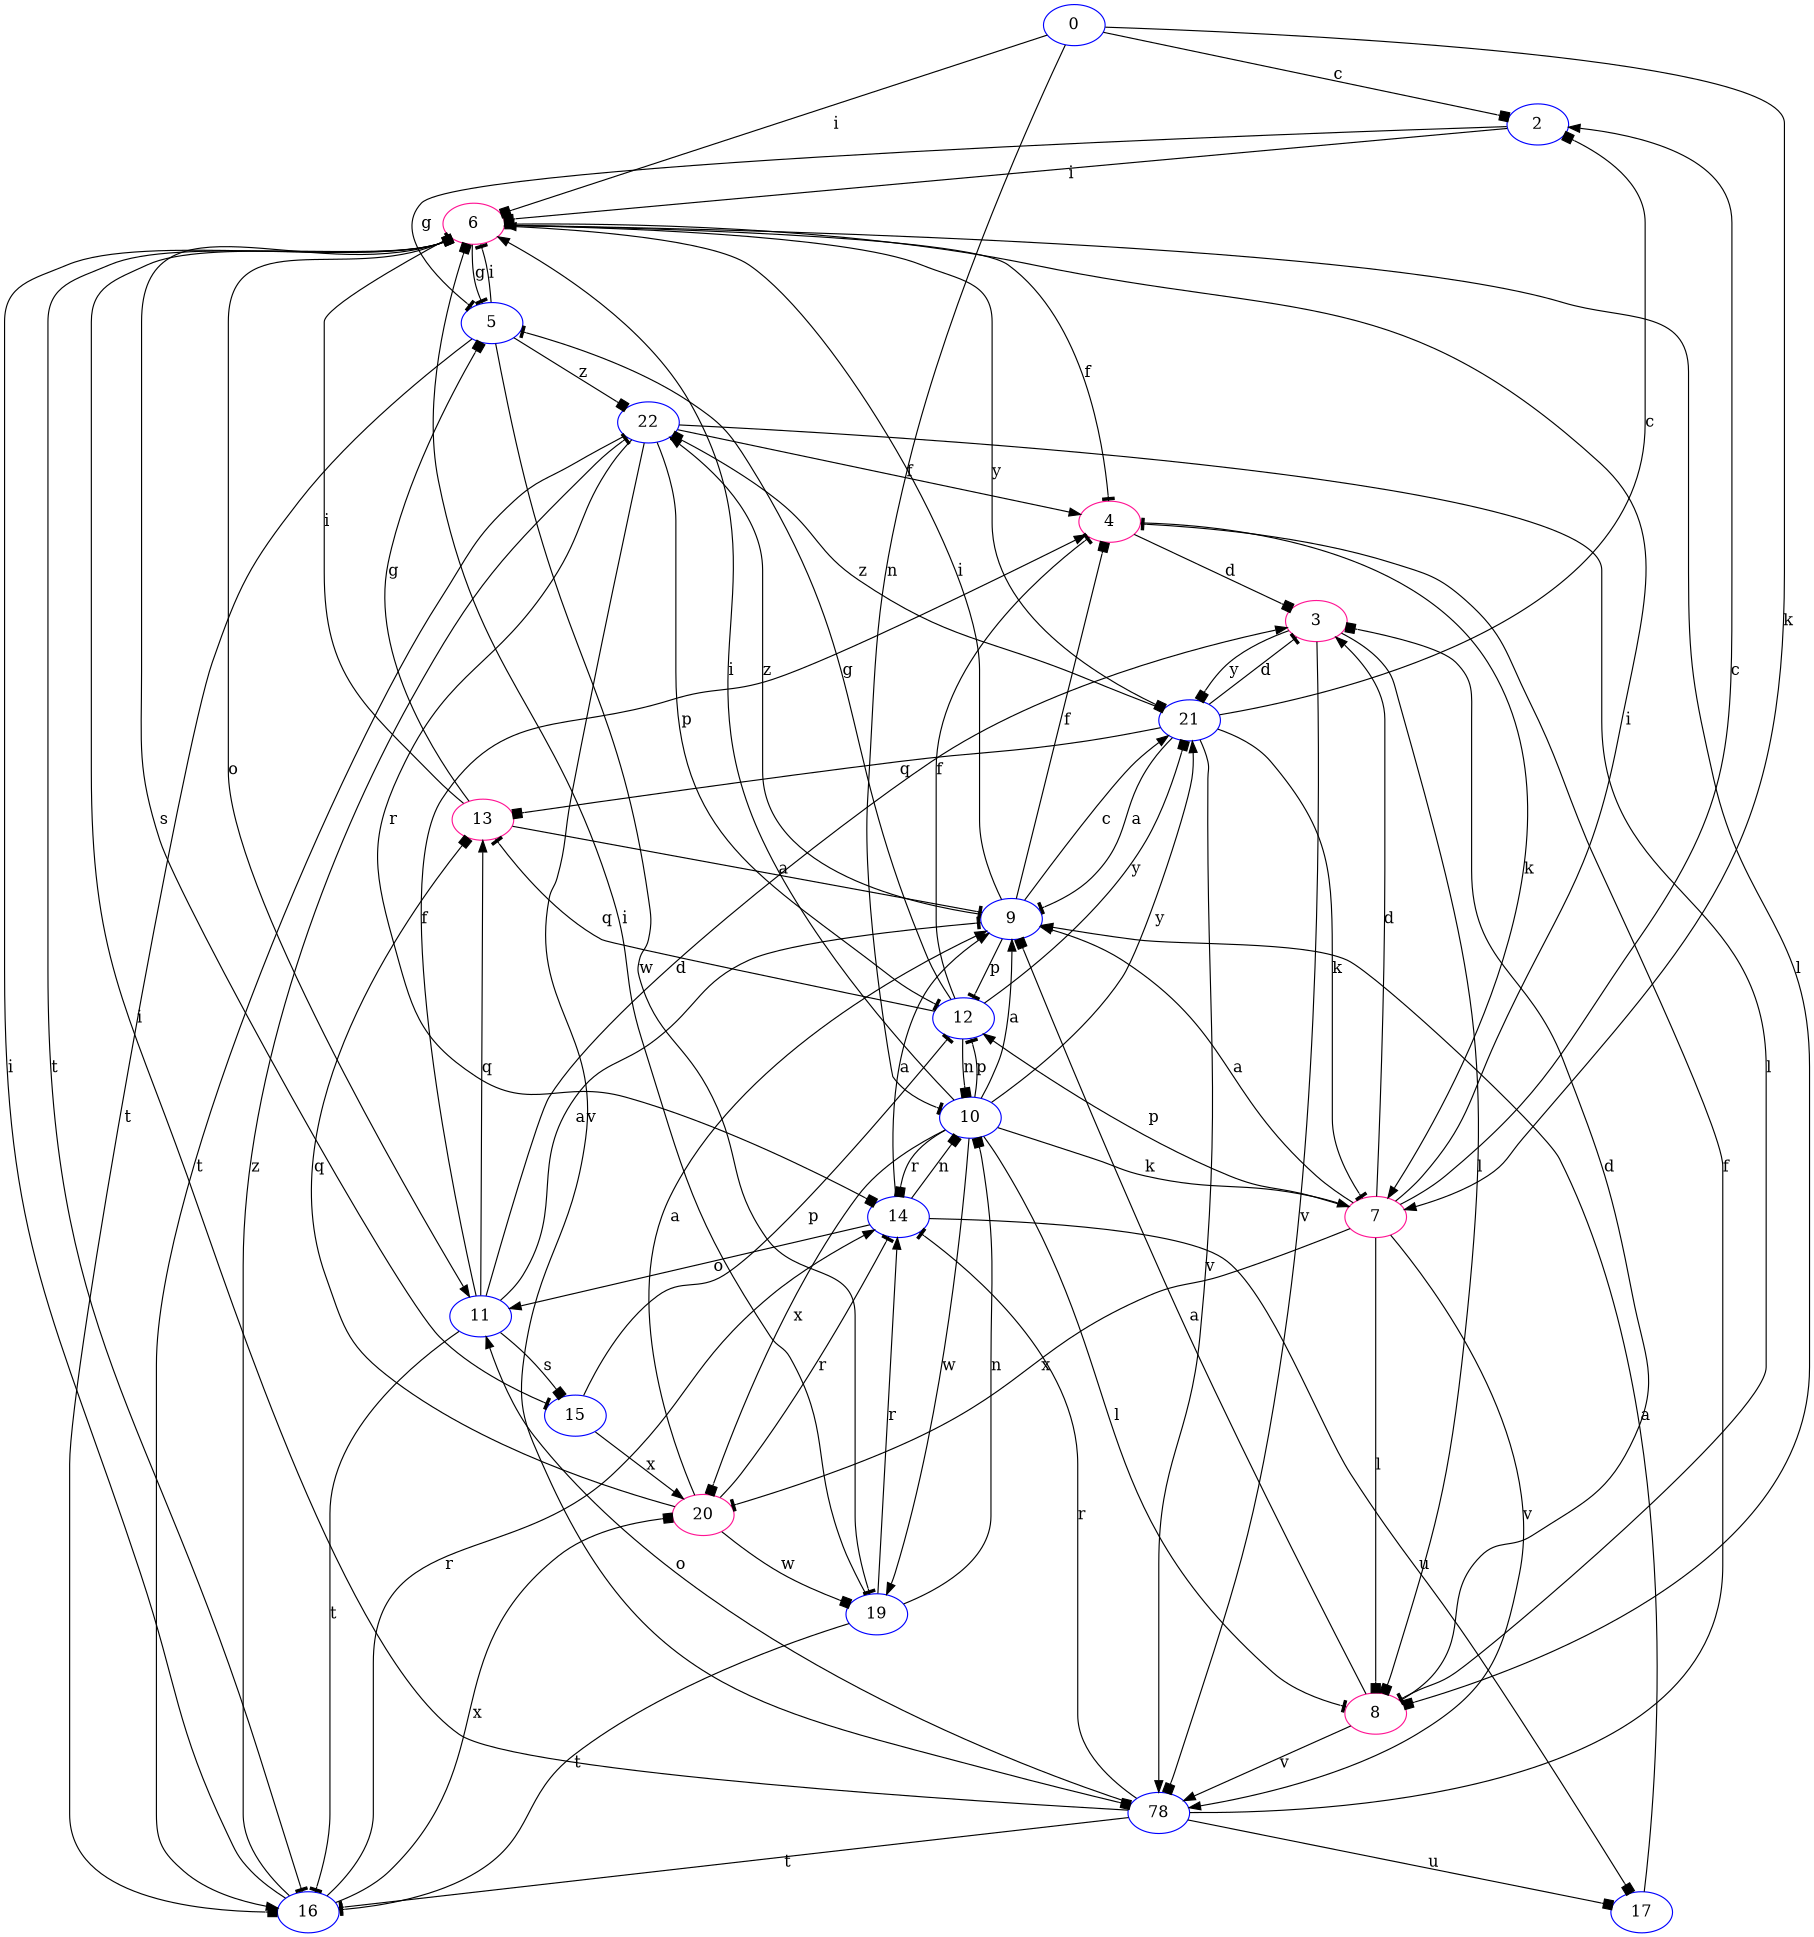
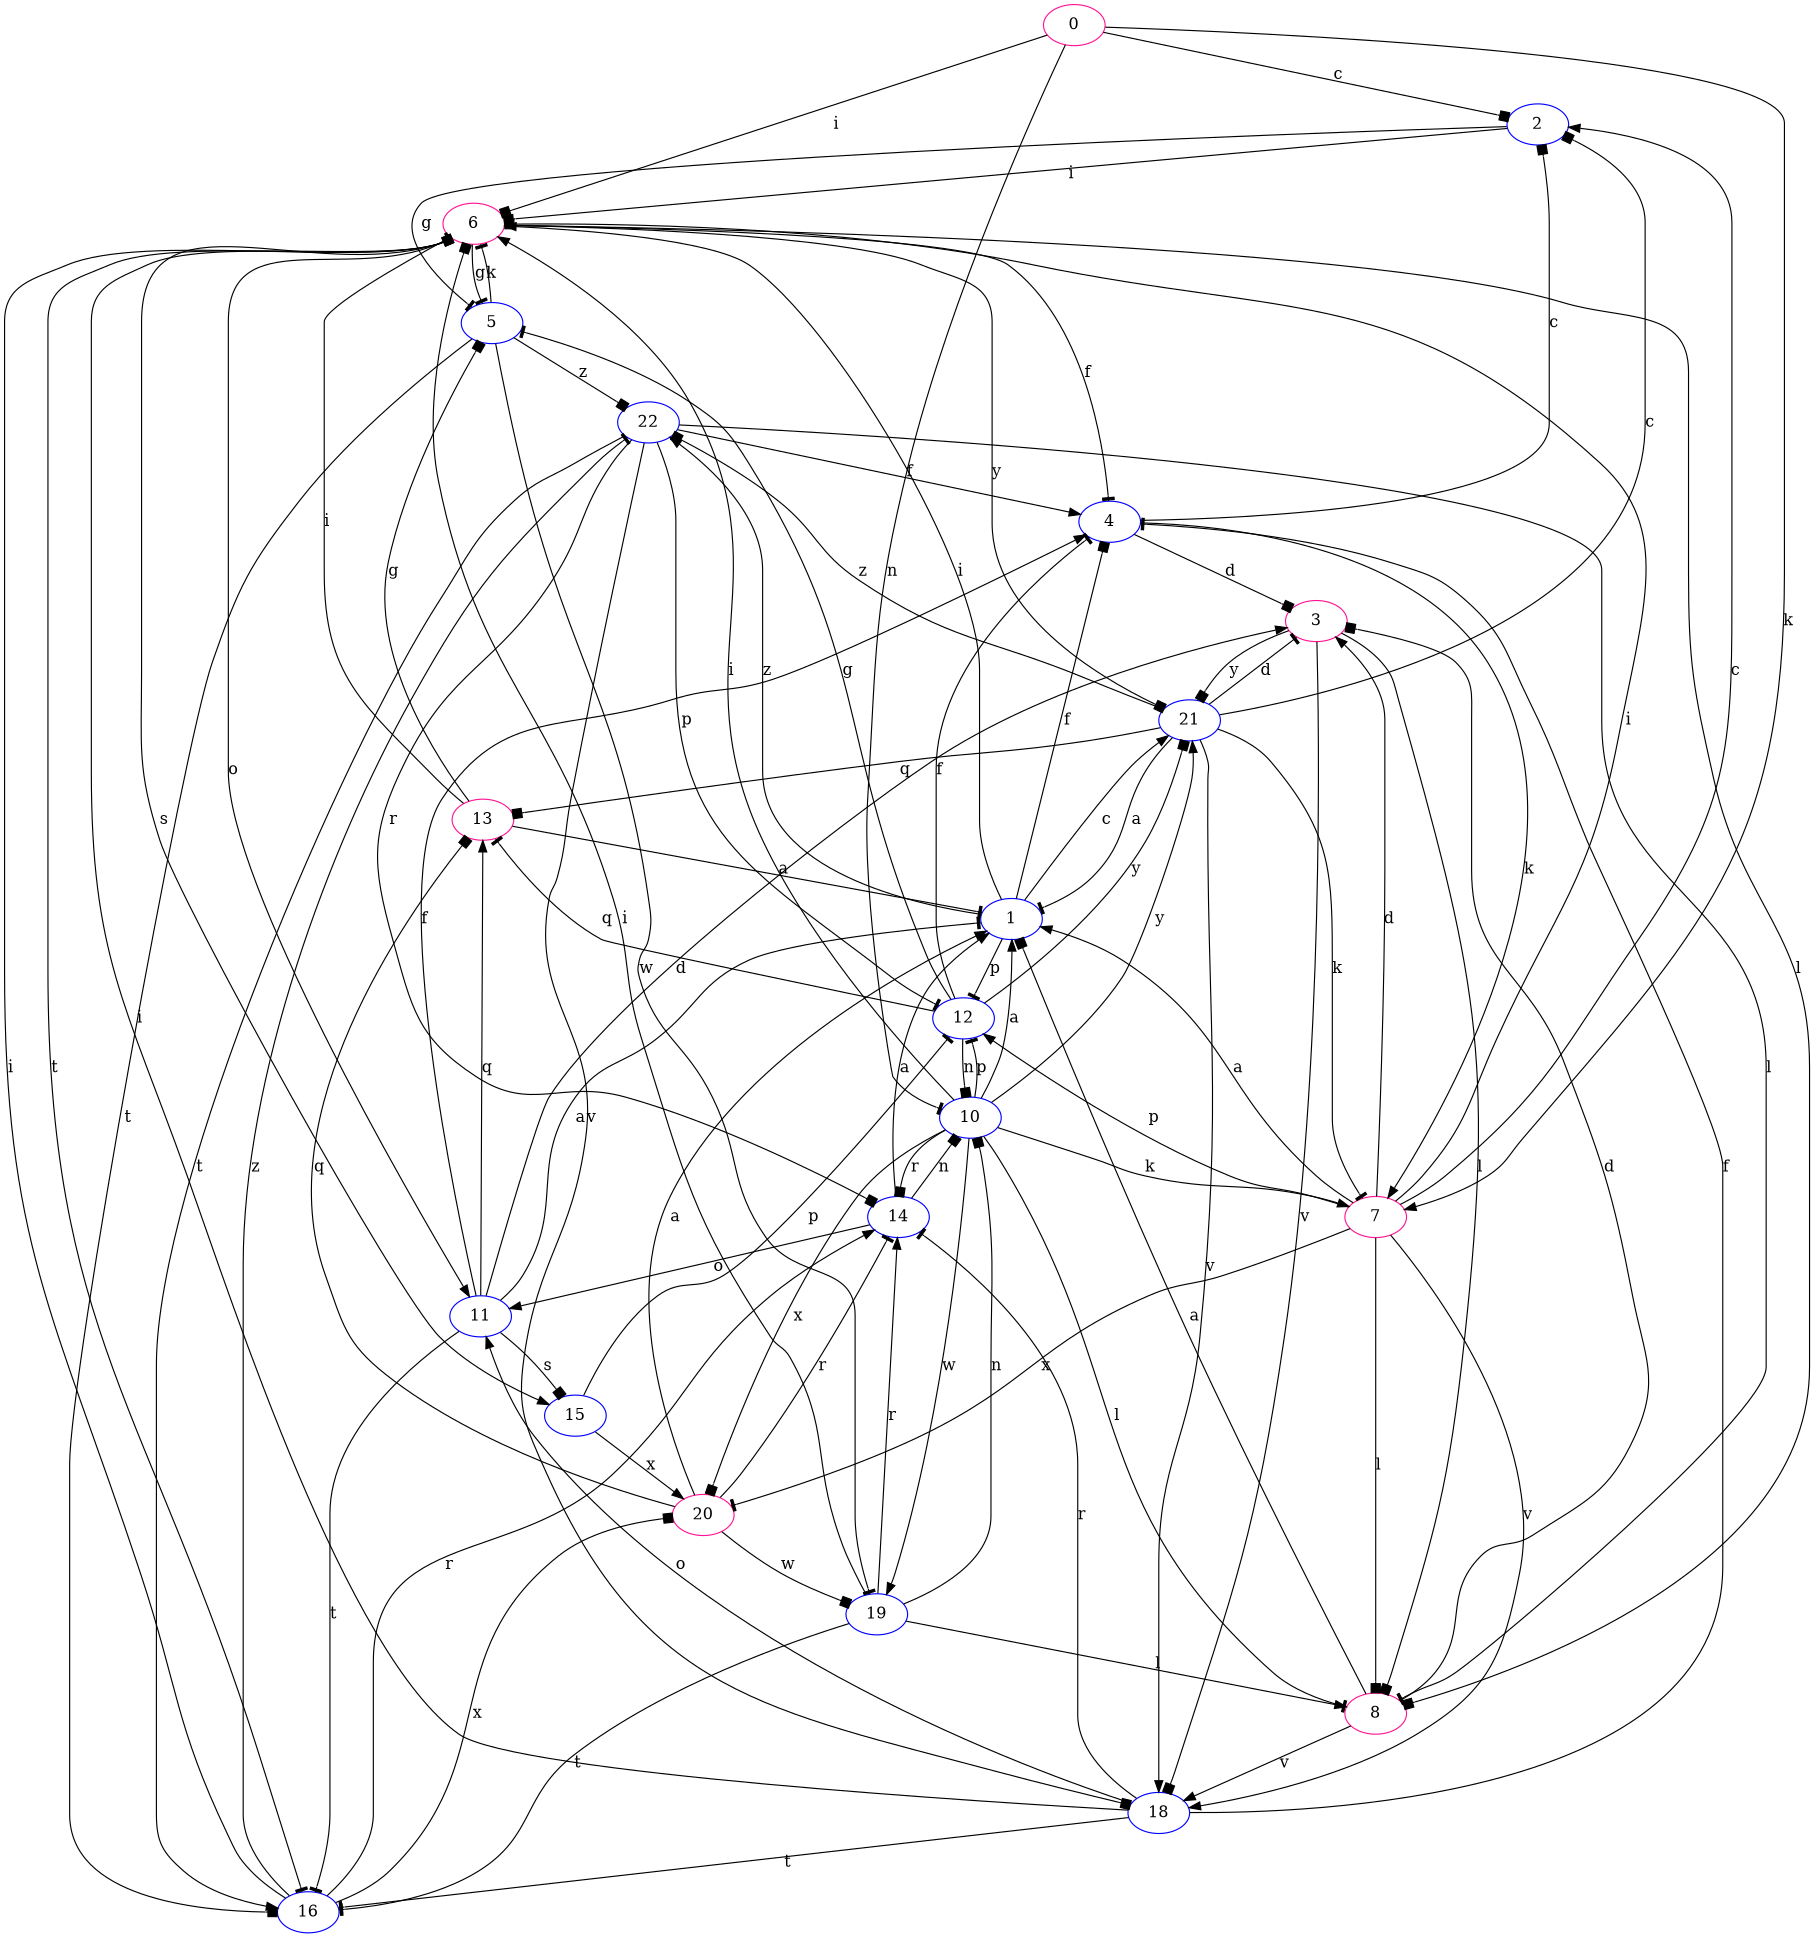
(1074, 25) -> (1074, 25)
(491, 273) -> (491, 273)
none -> (1489, 477)
(1110, 522) -> (1110, 522)
(142, 750) -> (142, 750)
(1012, 919) -> (1012, 919)
none -> (1121, 1663)
(1159, 1813) -> (1159, 1813)
(1642, 1912) -> none
